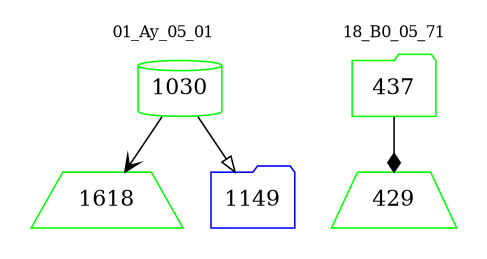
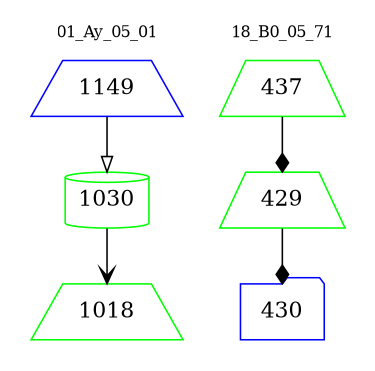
(394, 88) -> (282, 88)
(212, 138) -> (107, 137)
(107, 200) -> (107, 312)
(253, 200) -> (107, 88)
none -> (282, 312)
